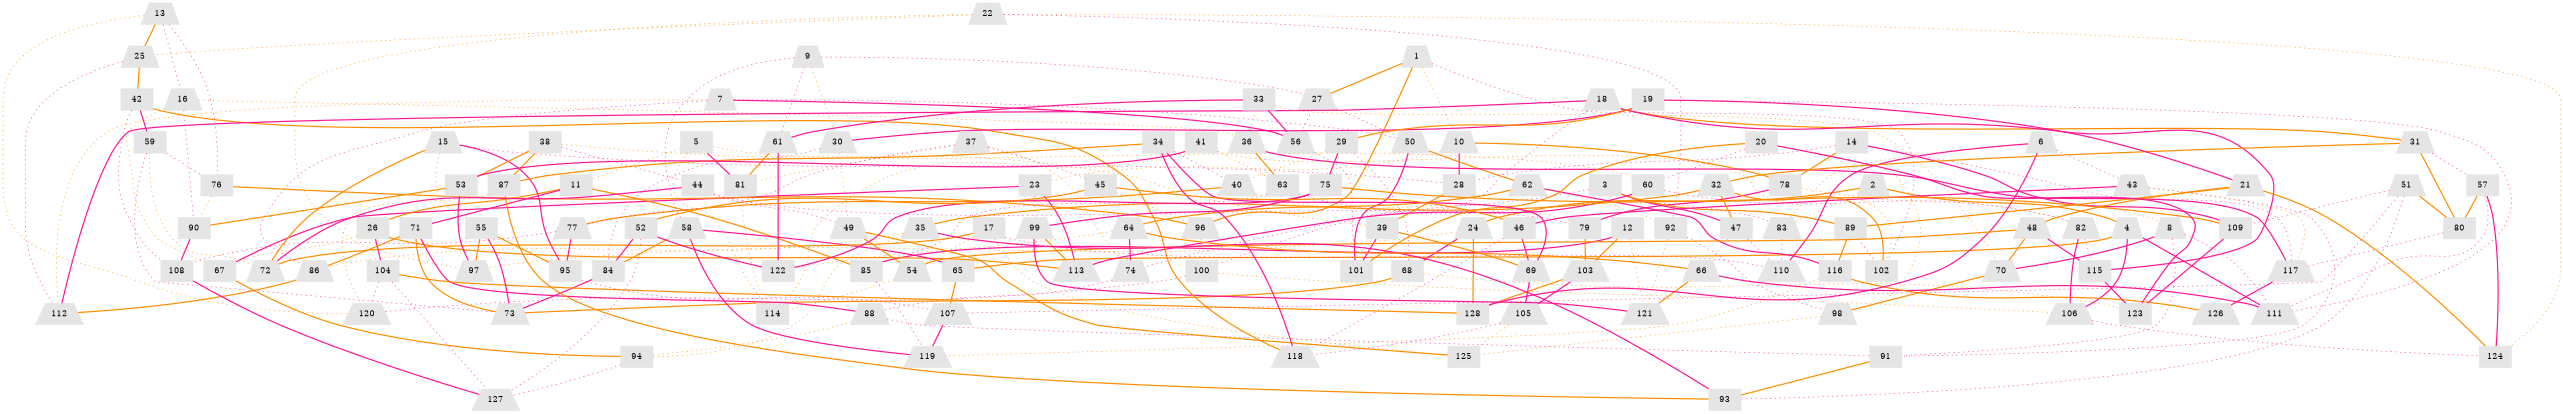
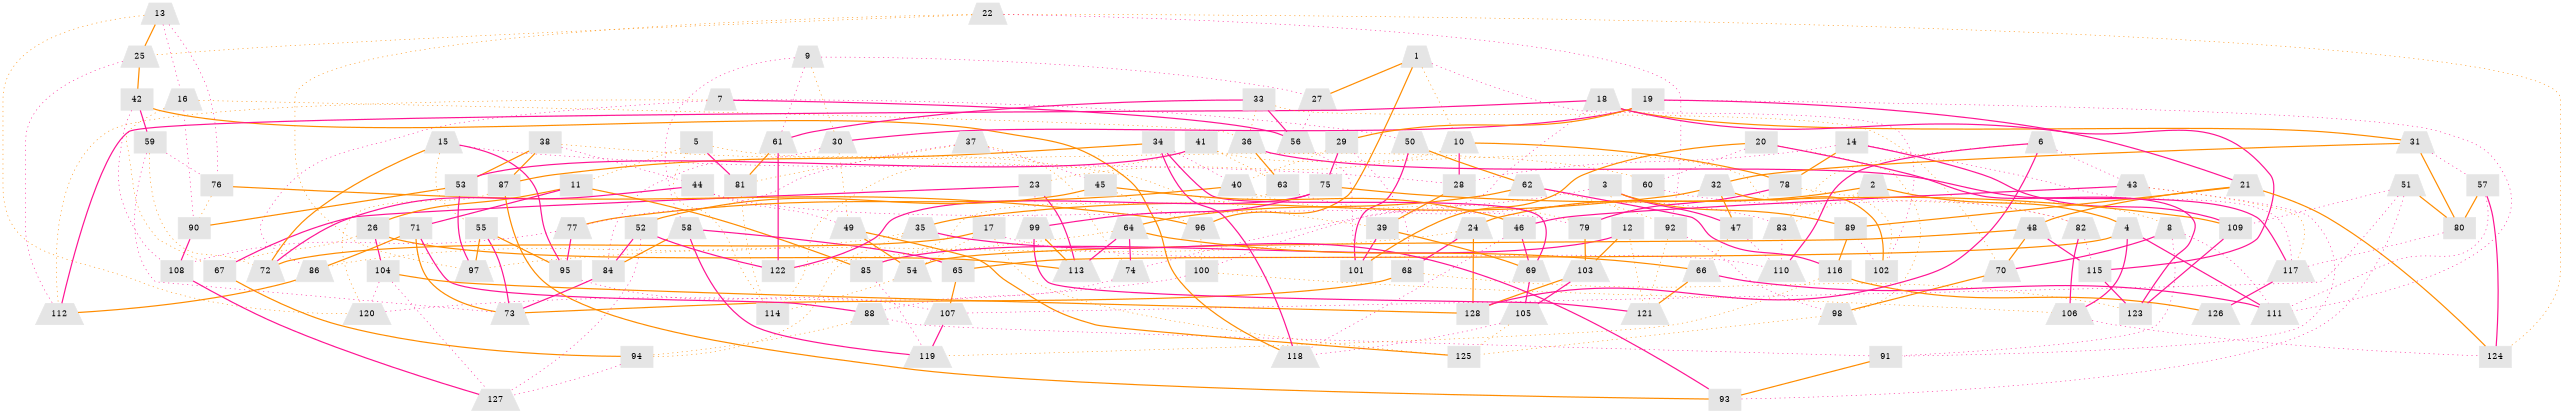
(1367, 122) -> none
(1008, 208) -> (1008, 208)
(1267, 232) -> (1096, 255)
